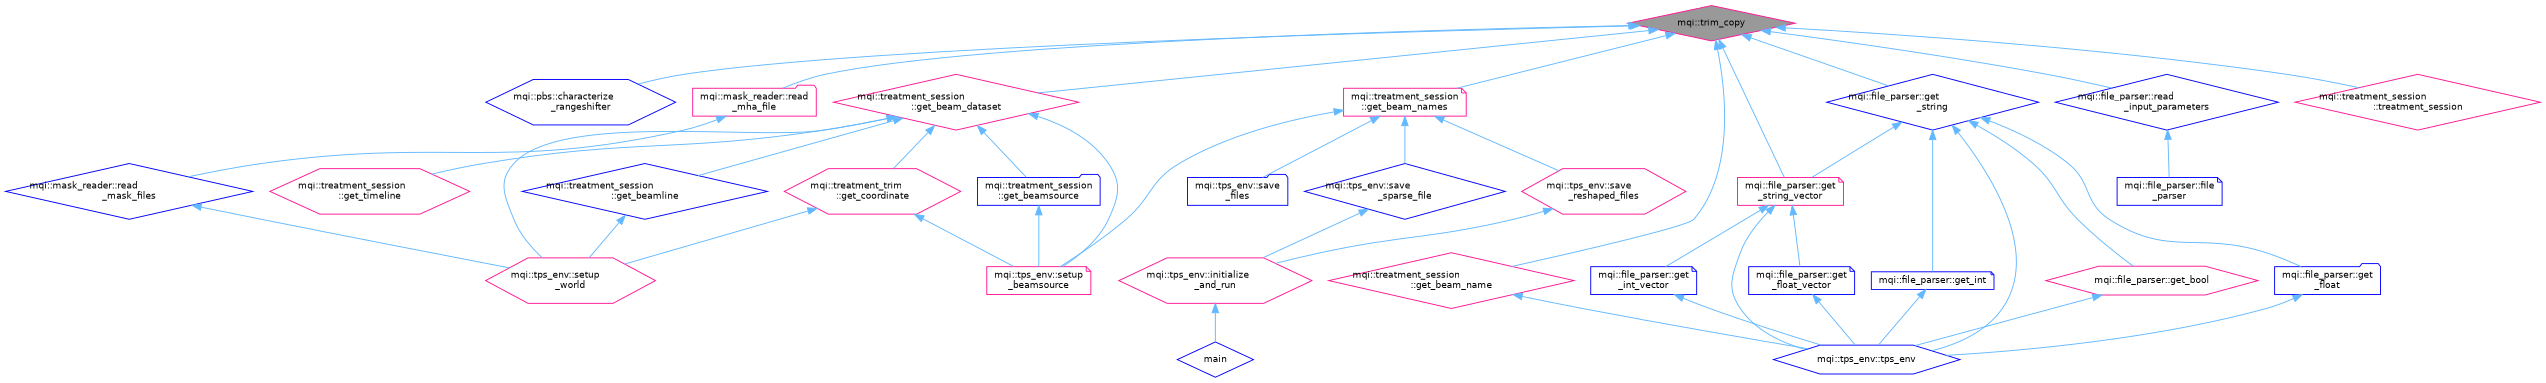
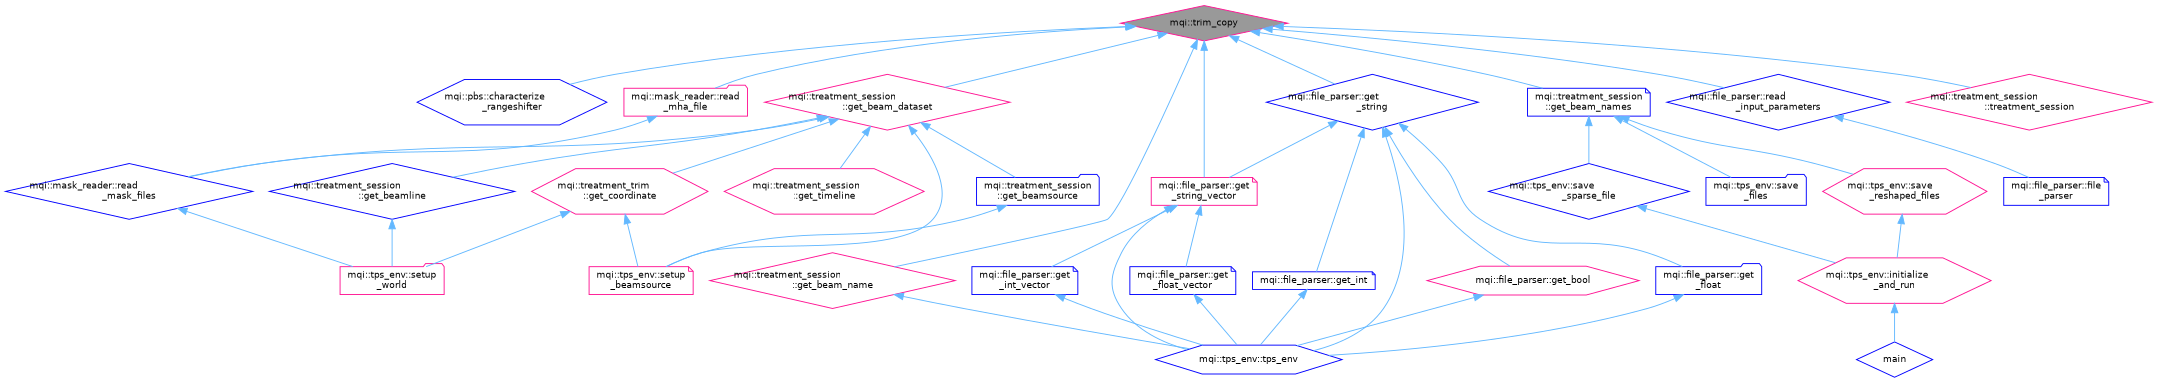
(1405, 102) -> (1589, 102)
(644, 132) -> (567, 146)
(1181, 162) -> none
(571, 281) -> (392, 281)
